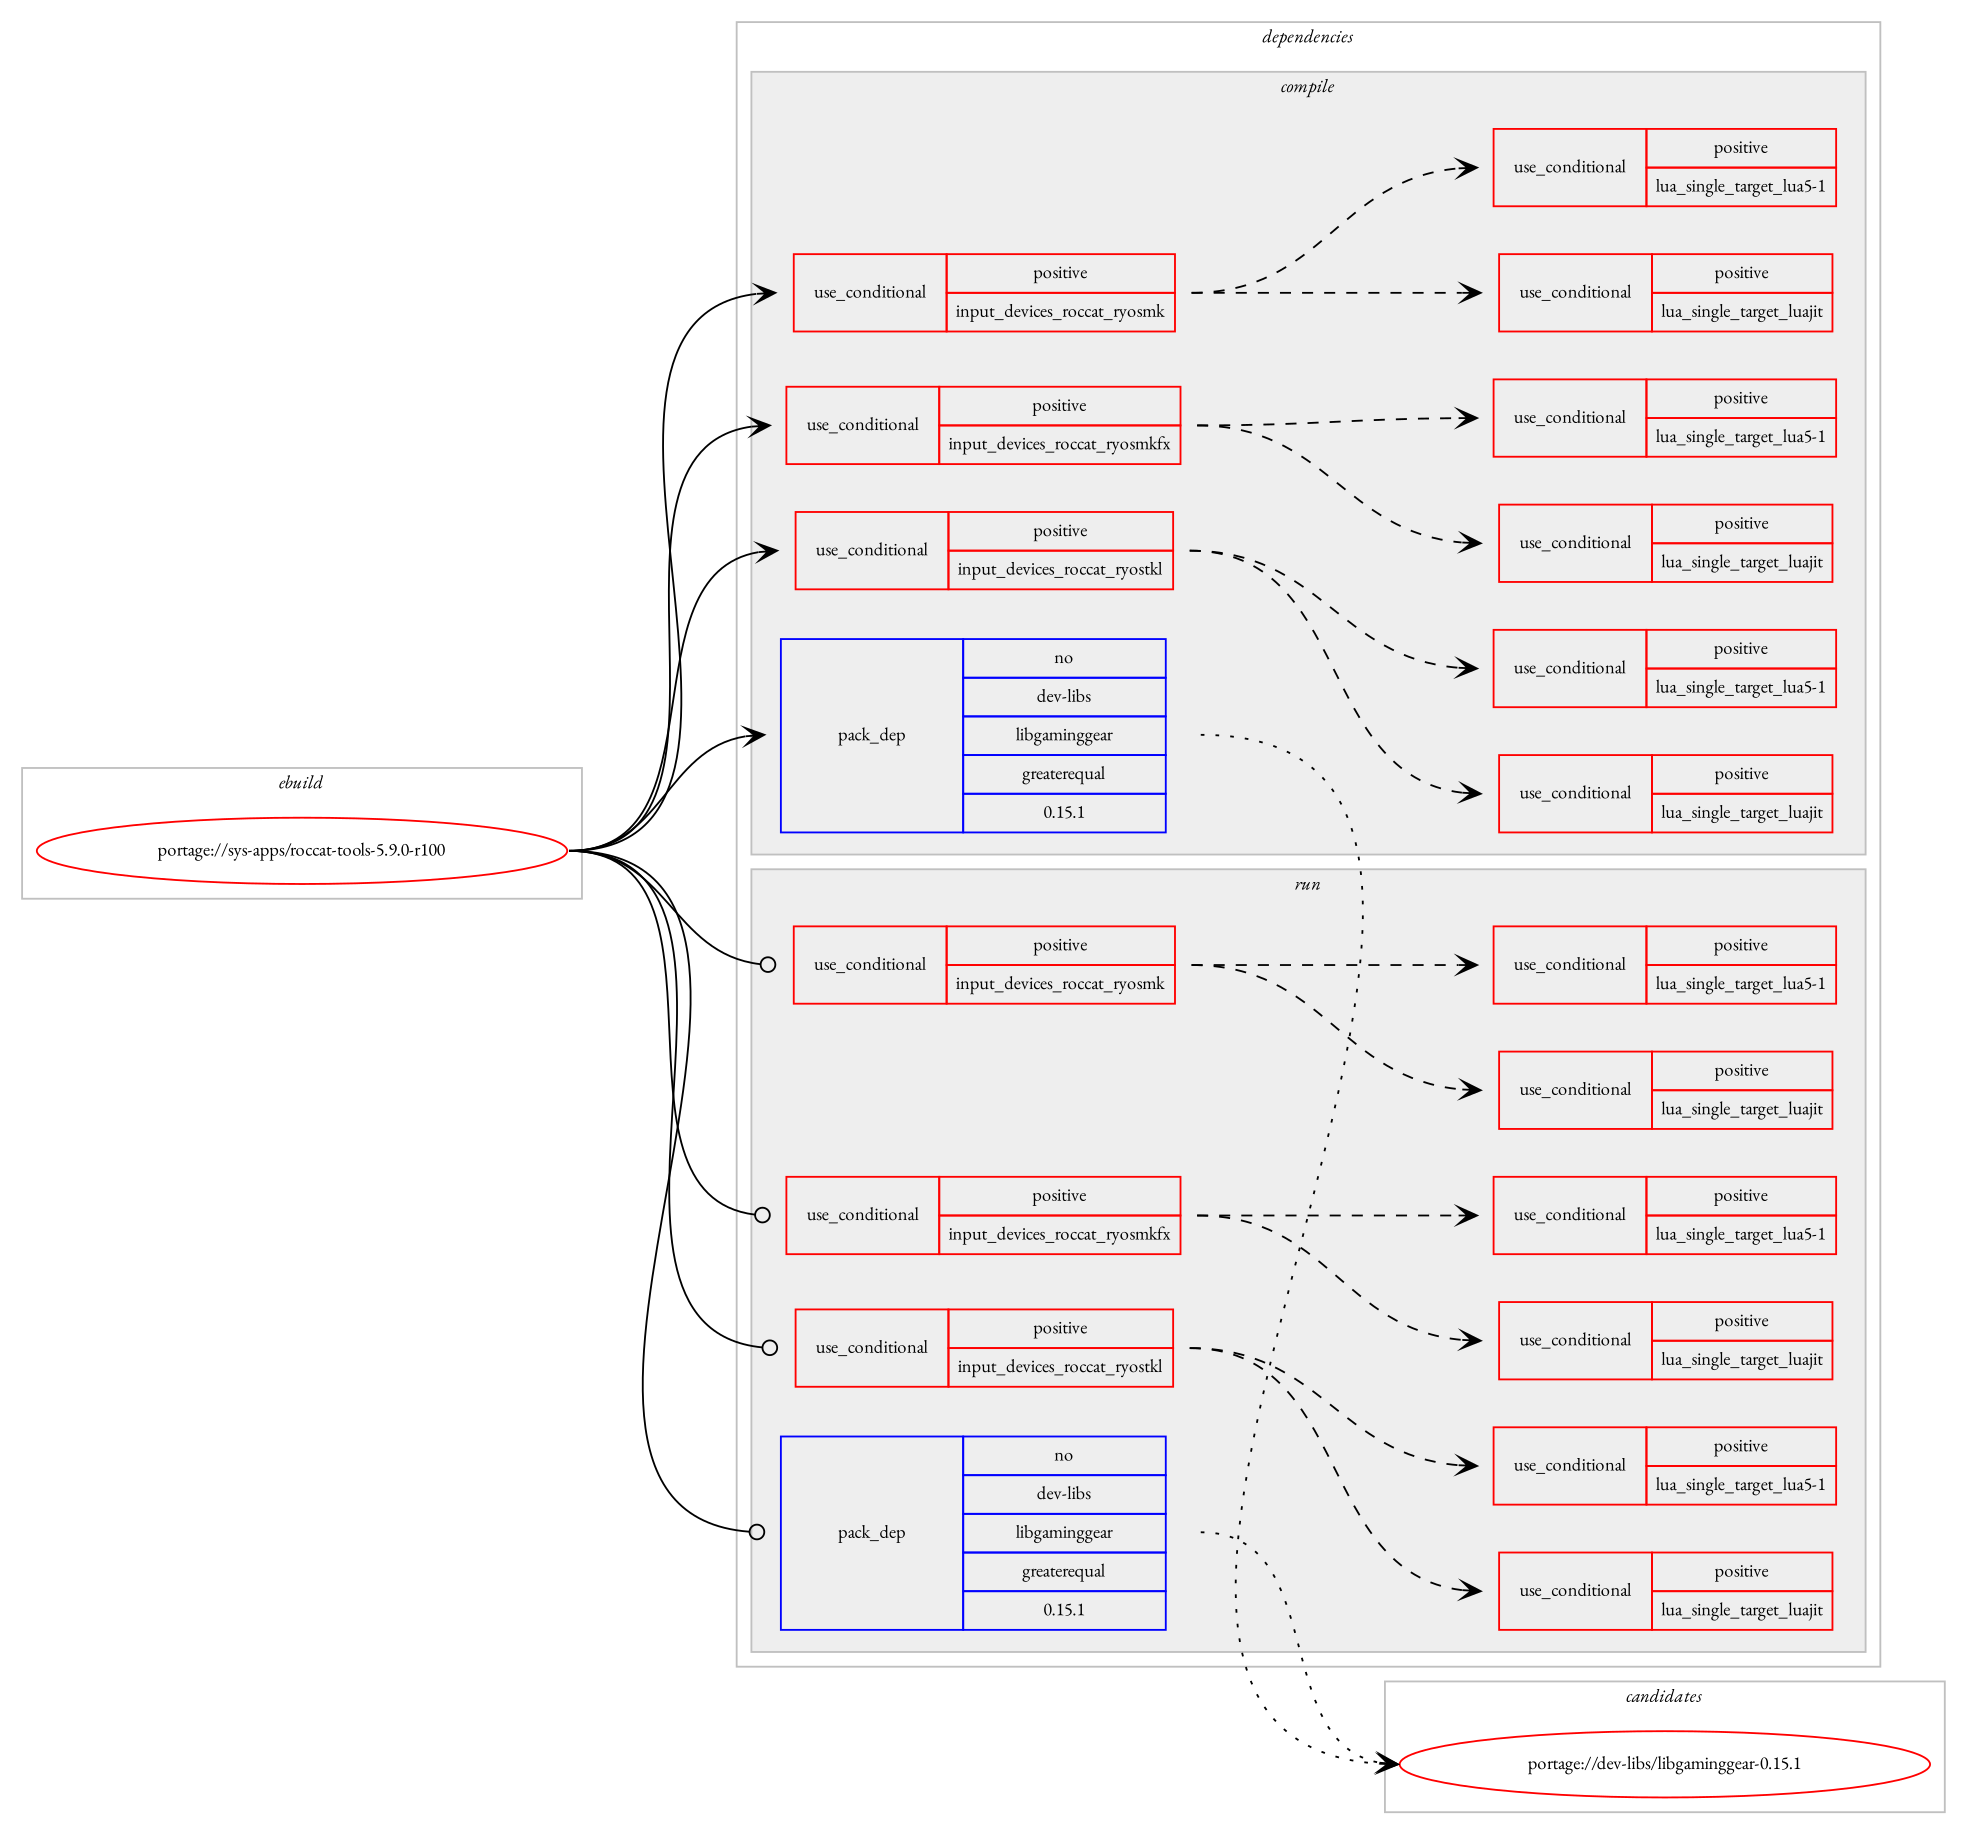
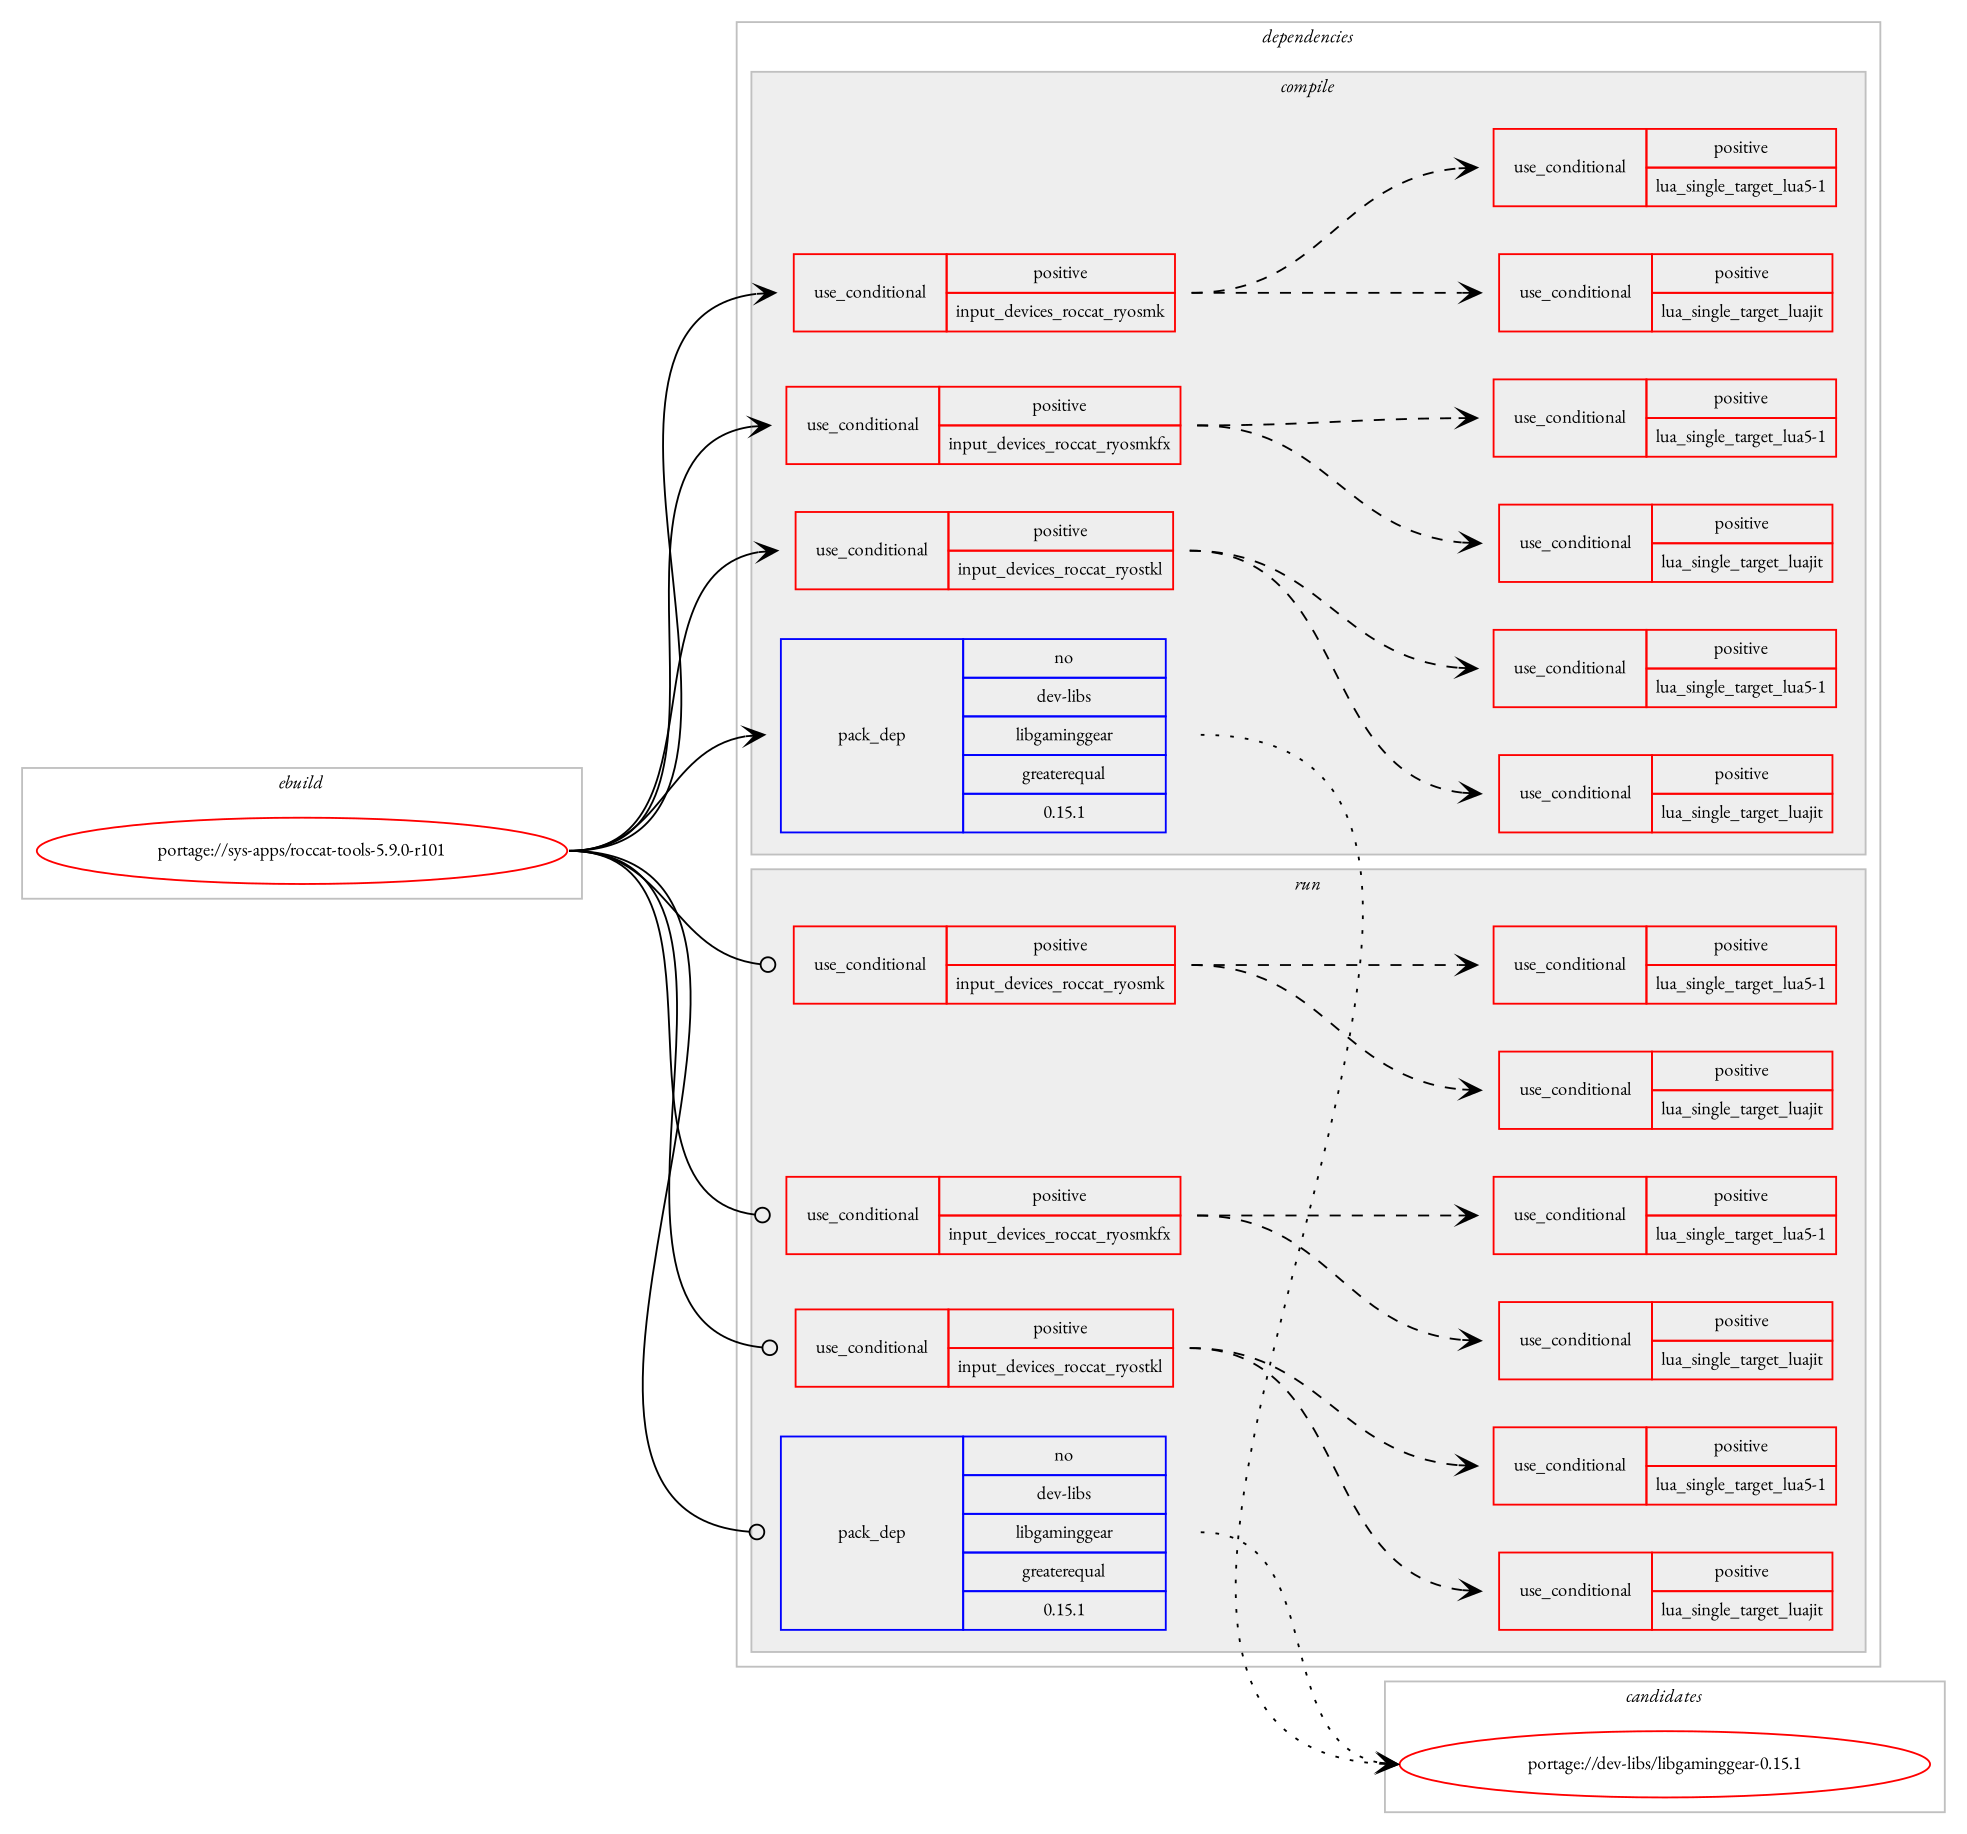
(302, 851) -> (302, 851)
